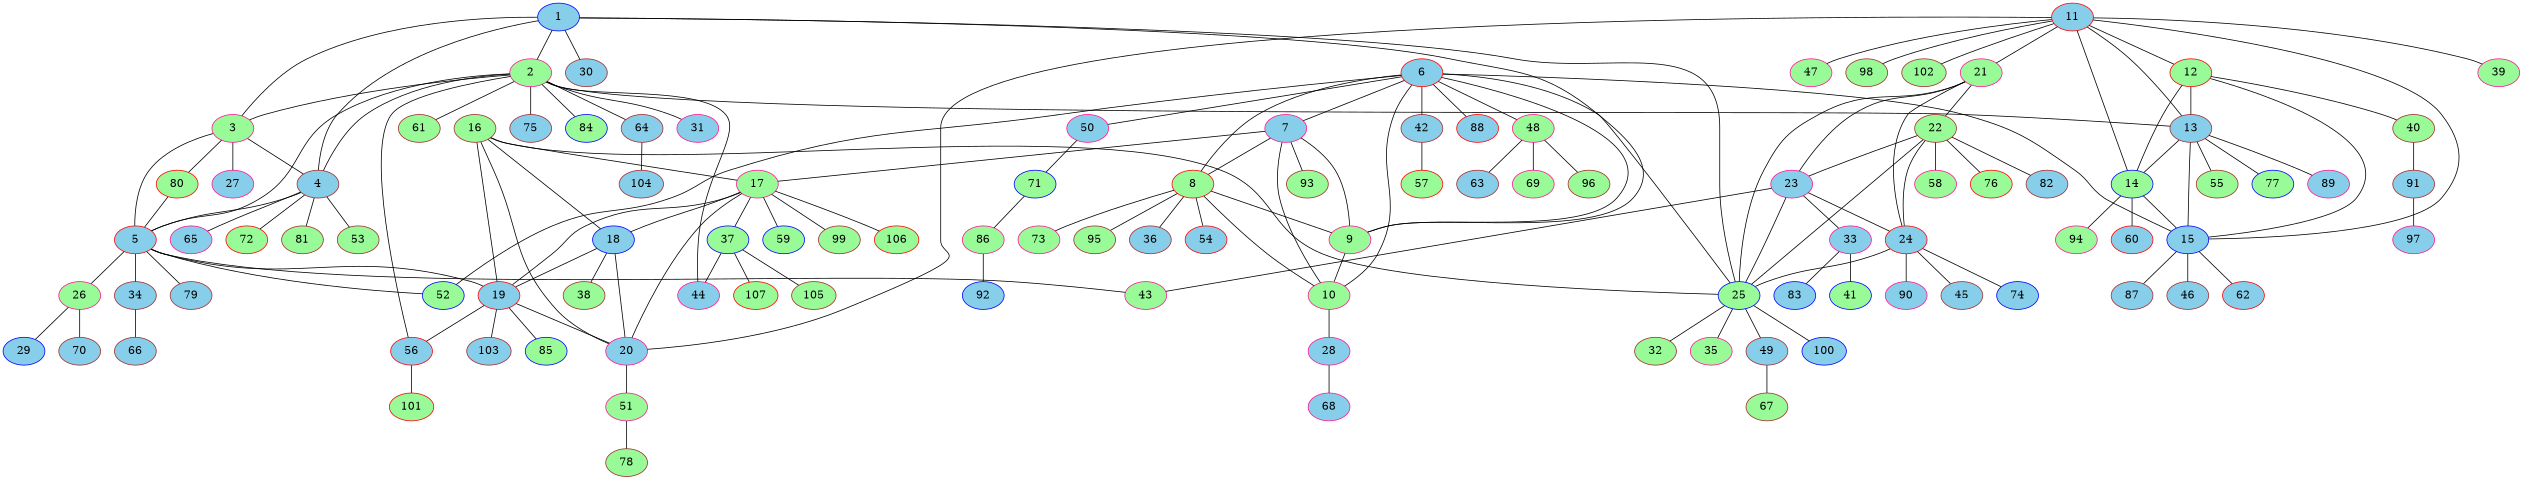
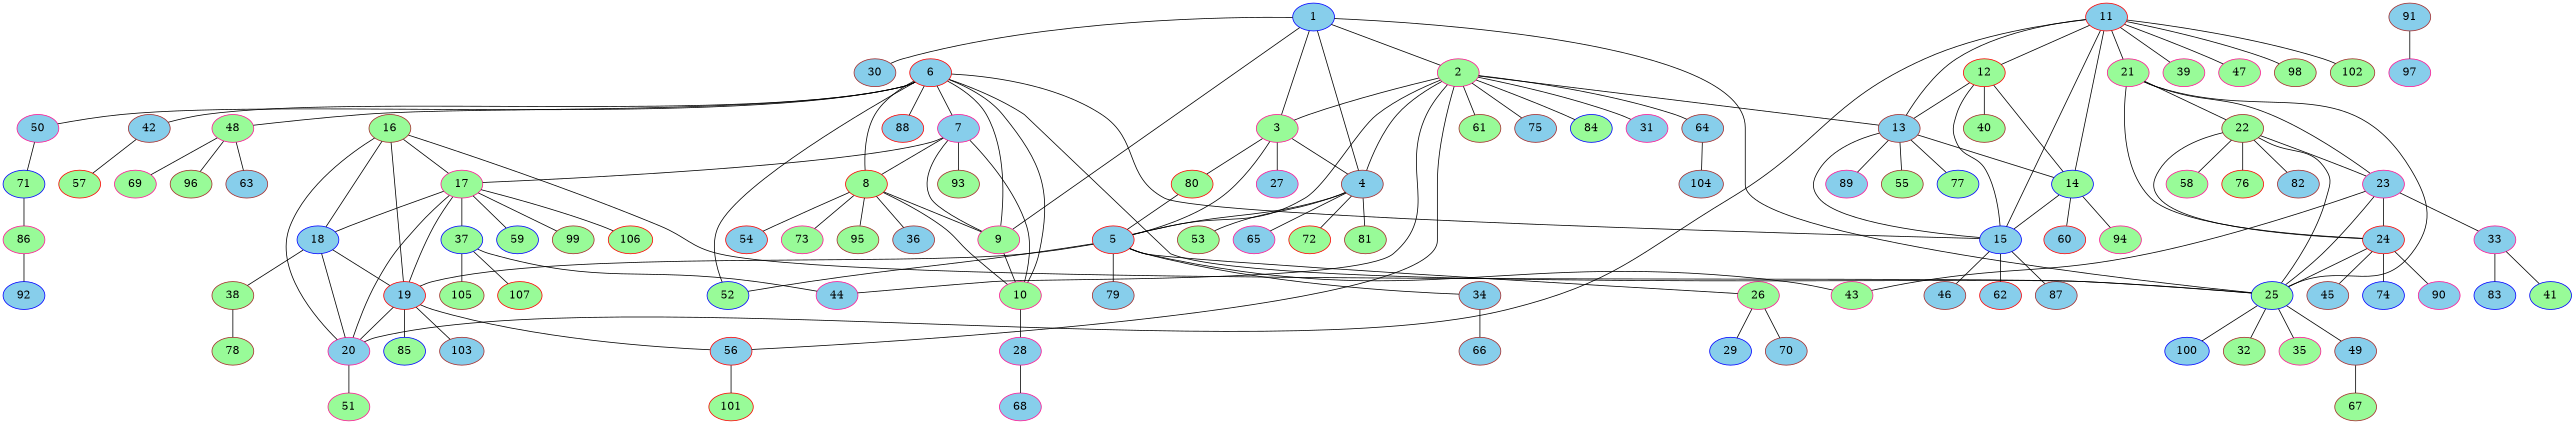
(2414, 156) -> none
(627, 435) -> (233, 323)
